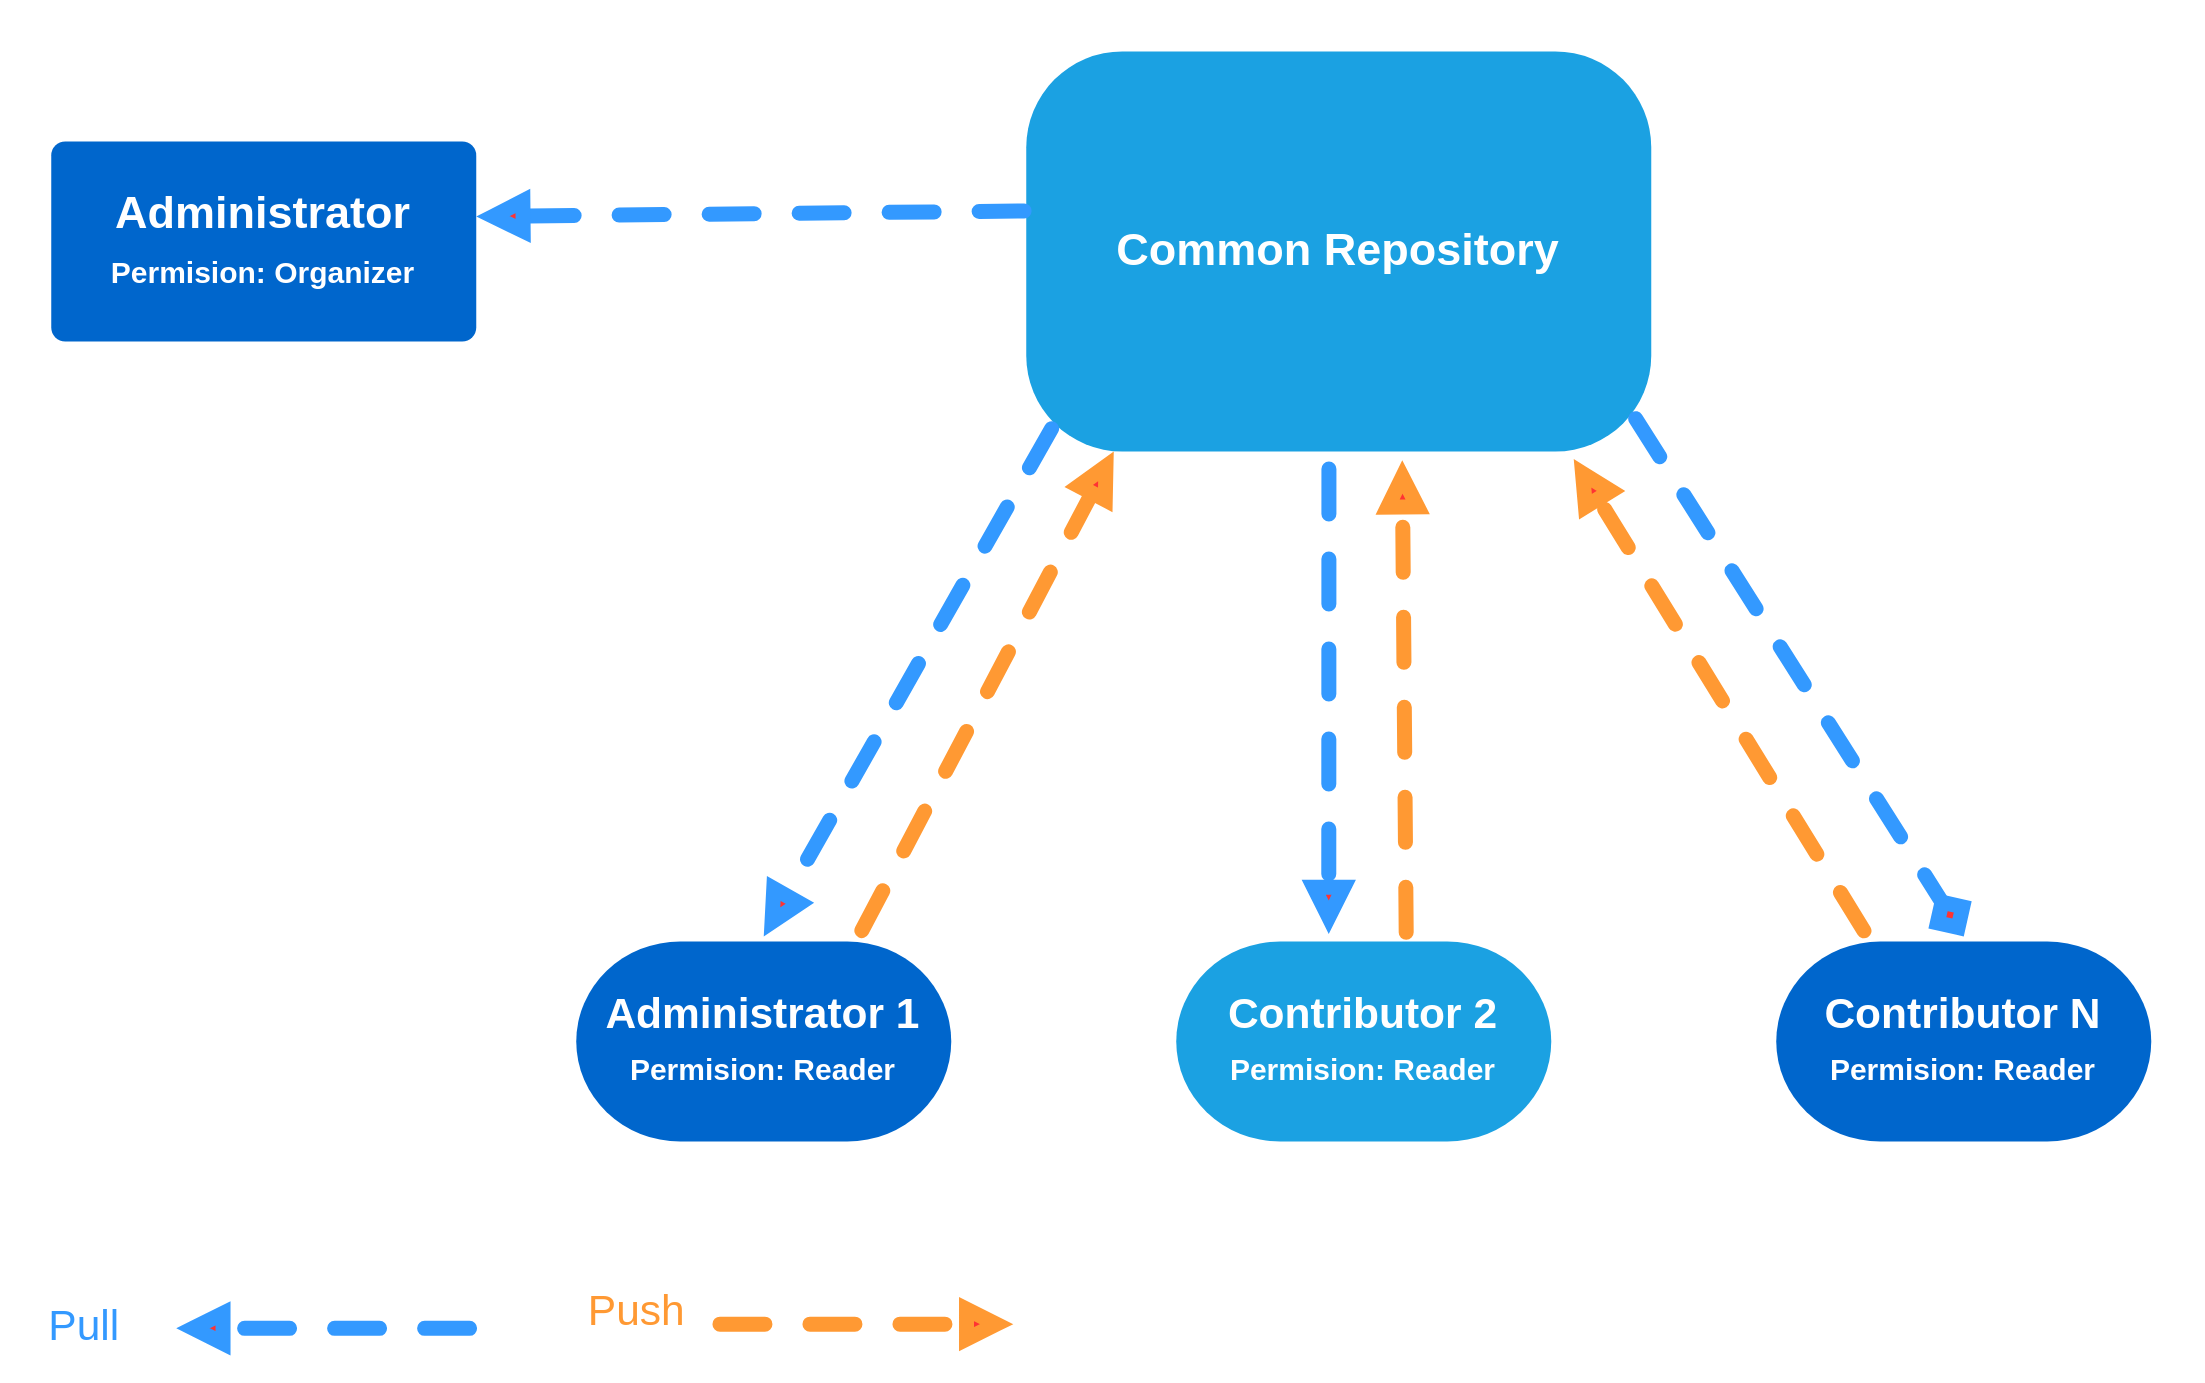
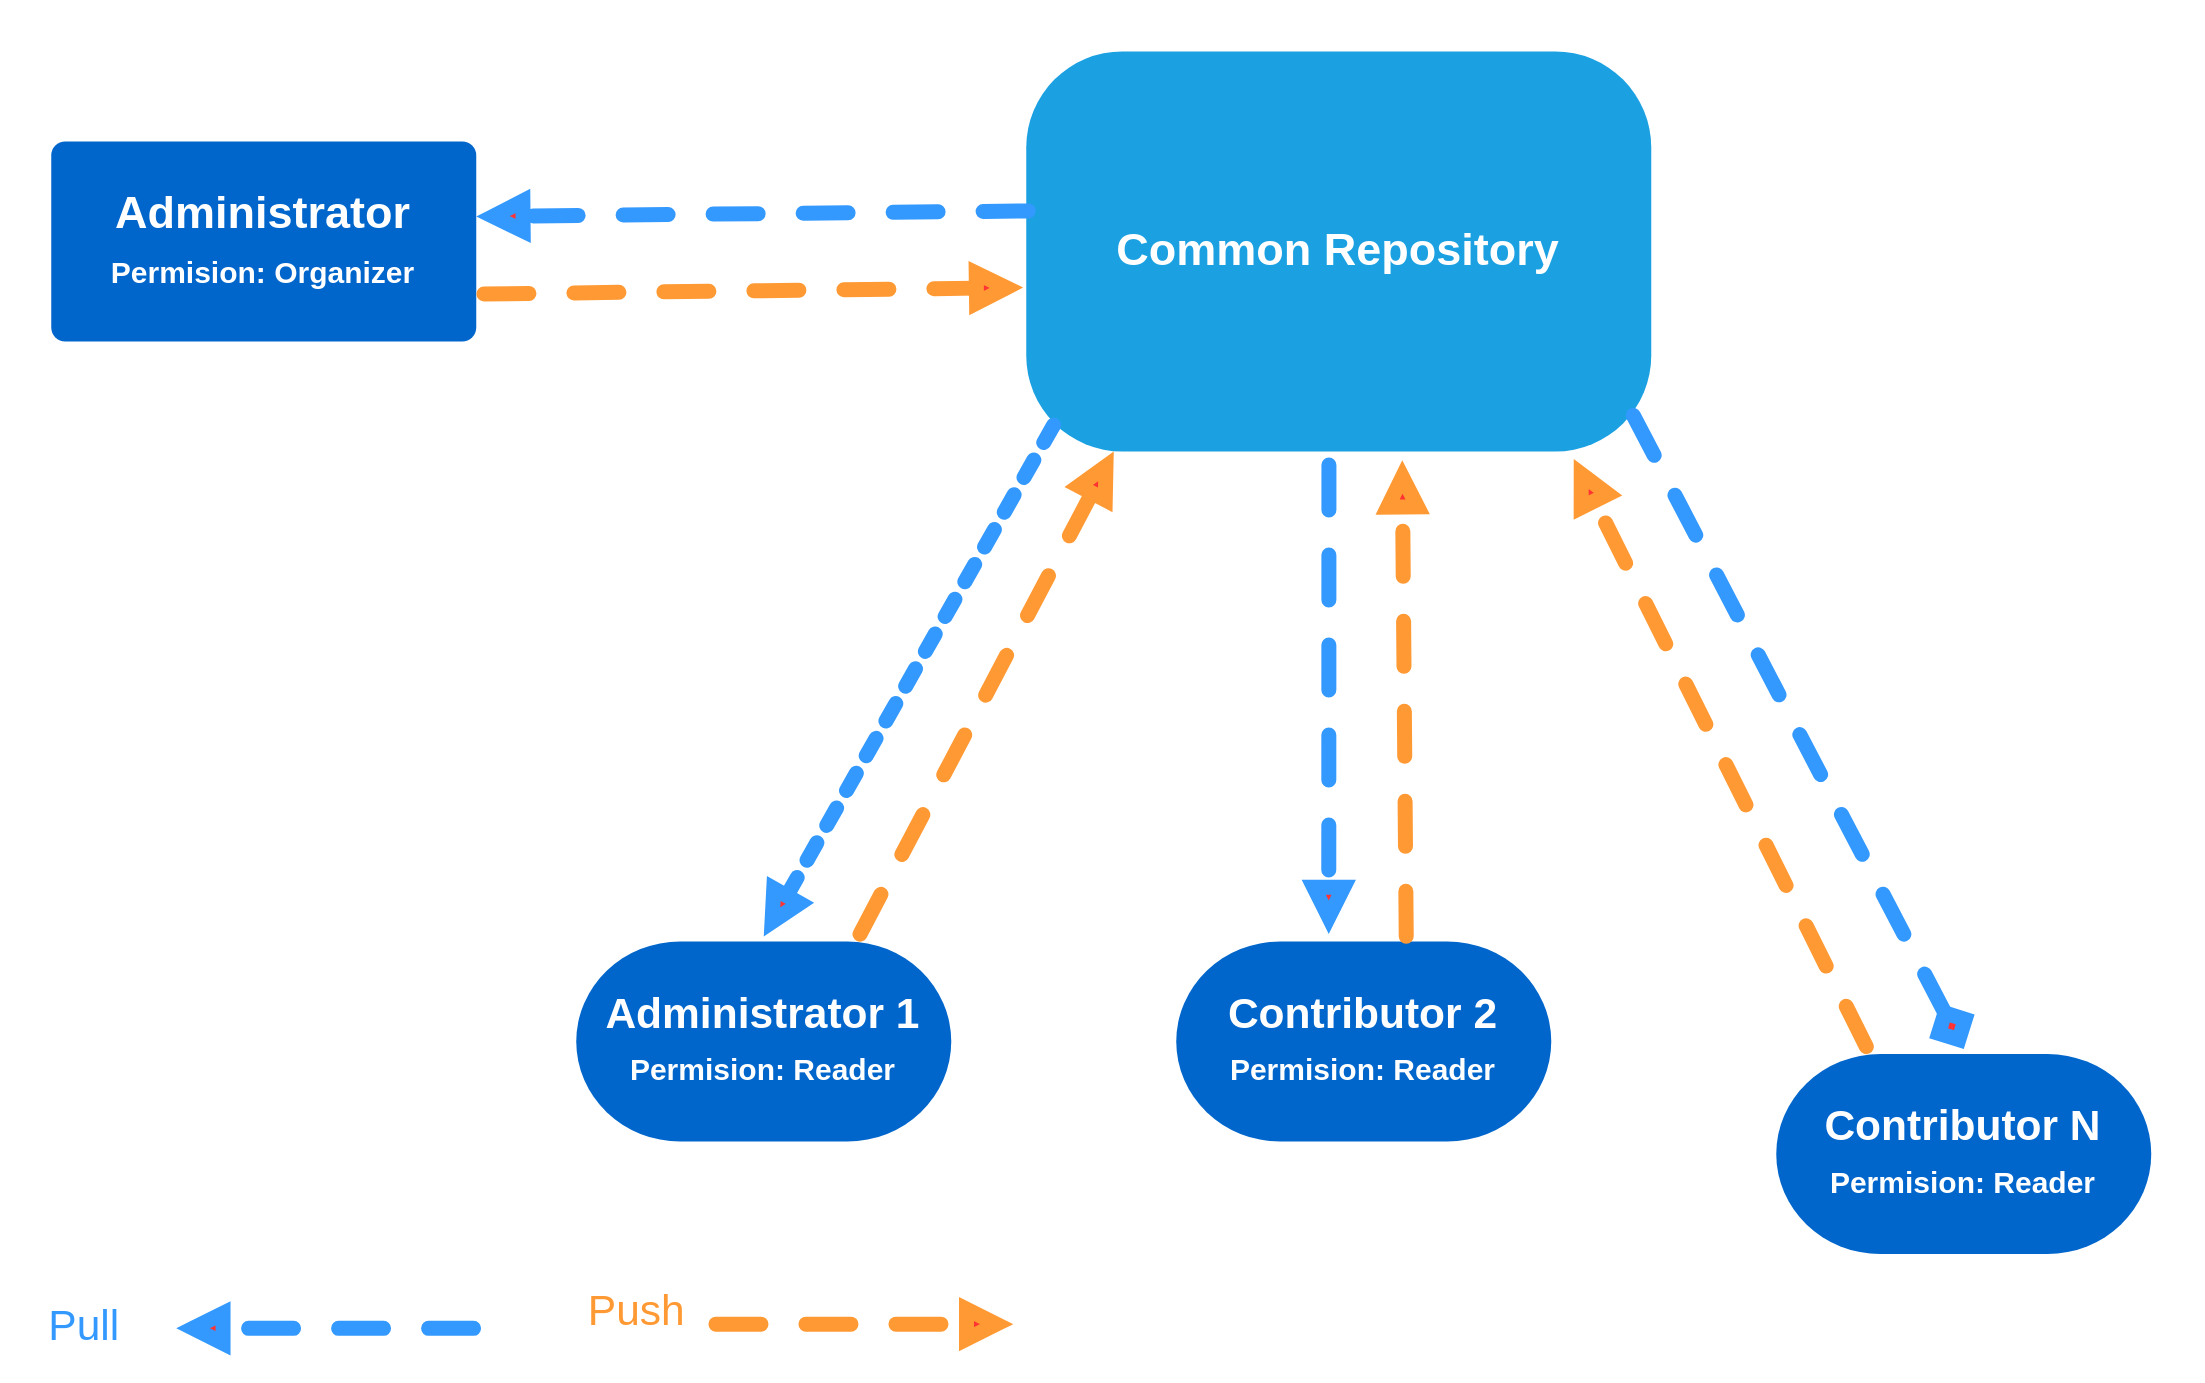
none -> (685, 291)
(970, 572) -> (970, 572)
(1364, 1041) -> (1364, 1041)
(1964, 1041) -> (1964, 1154)
